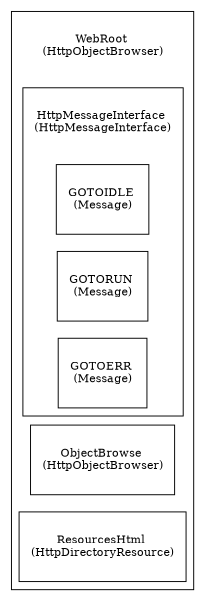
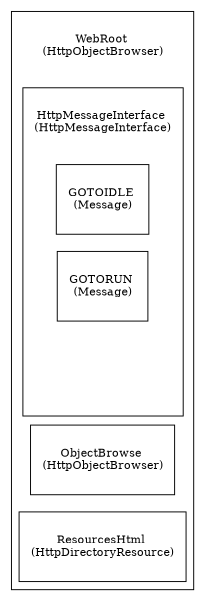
(103, 373) -> none
